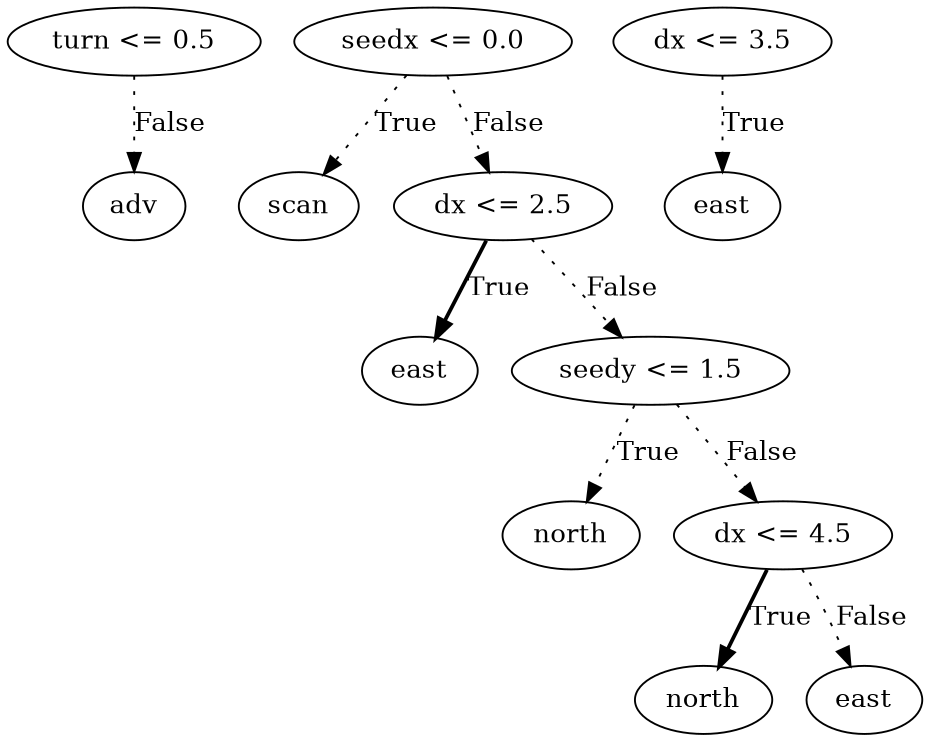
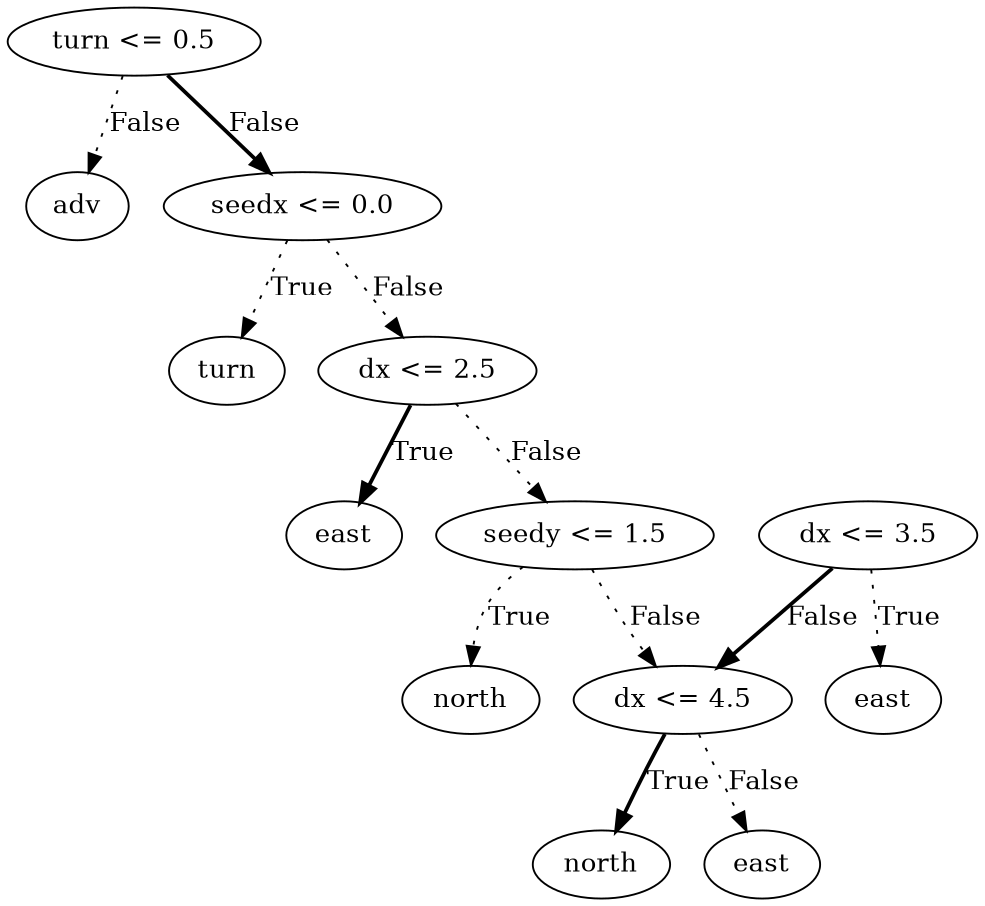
none -> (211, 117)
(299, 206) -> (227, 371)
none -> (783, 611)
